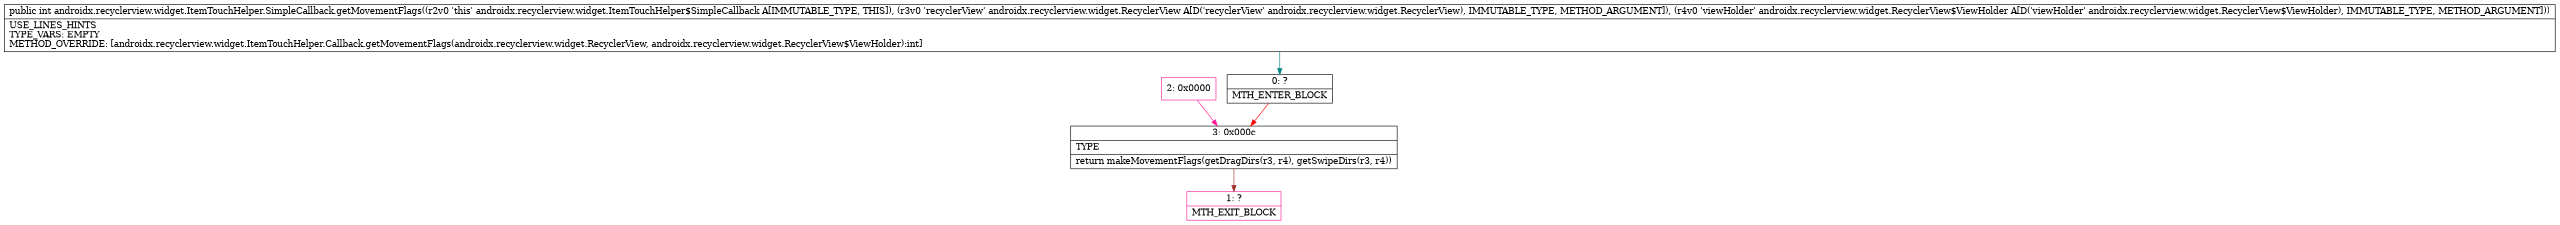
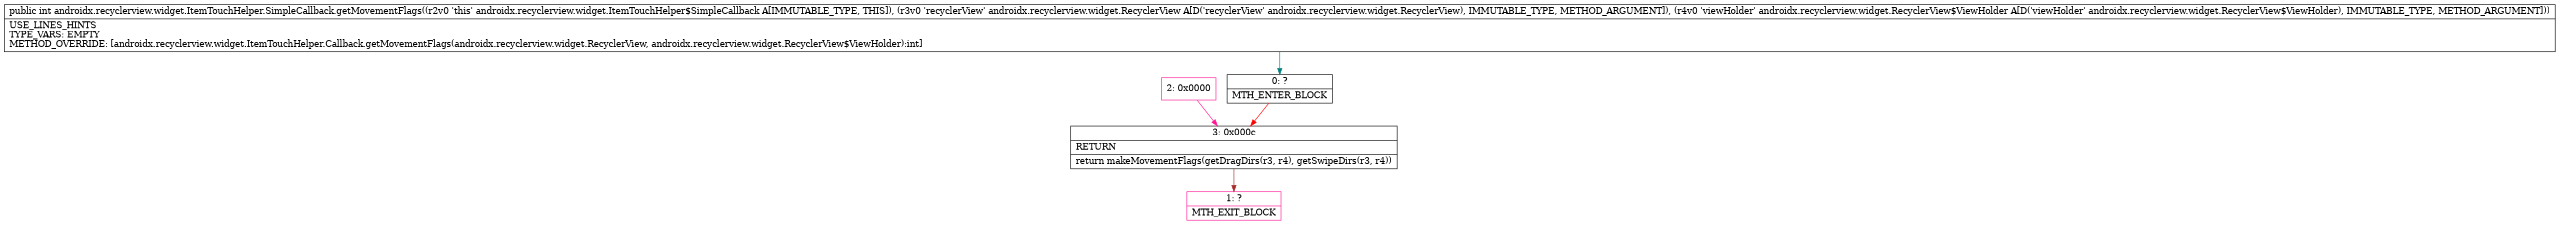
(1088, 147) -> (1096, 147)
